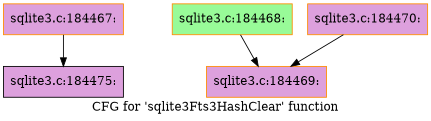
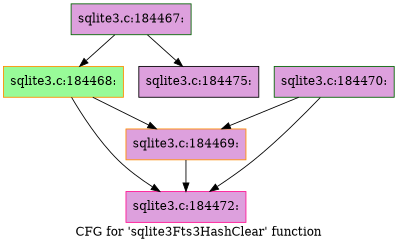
(63, 19) -> (131, 19)
(368, 19) -> (334, 82)
none -> (100, 48)
none -> (186, 207)
